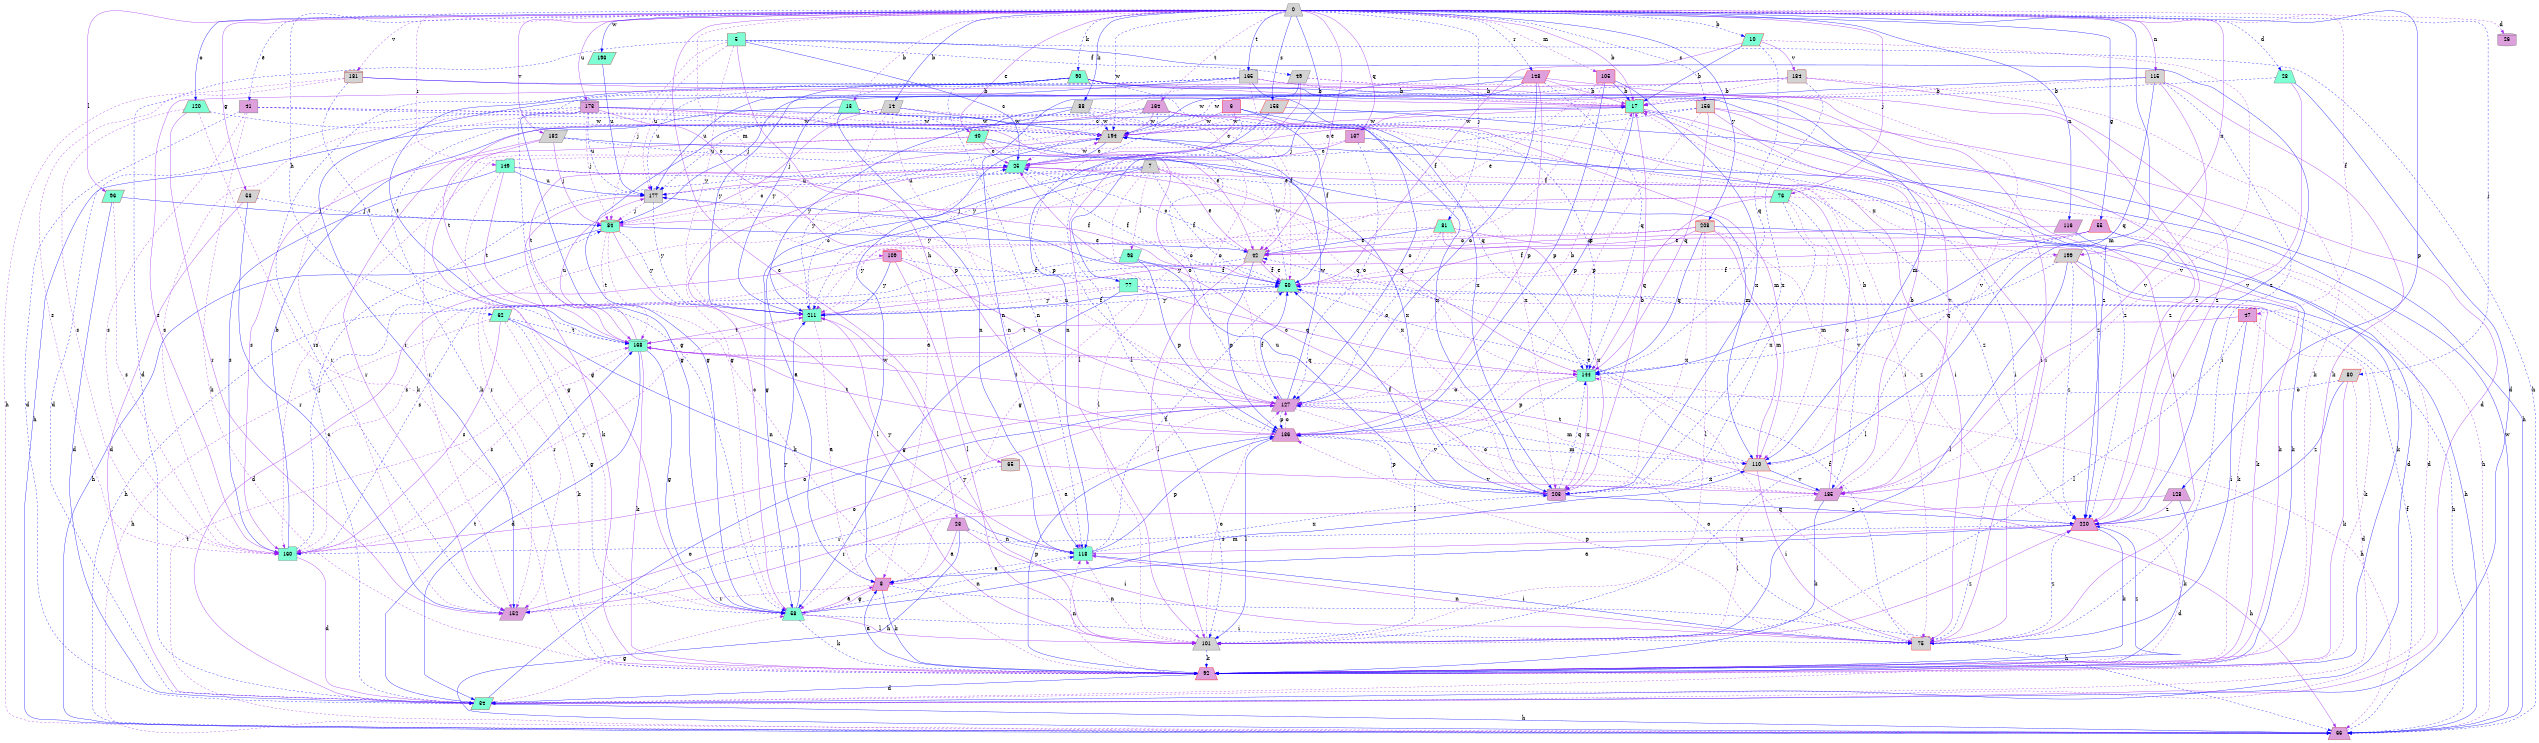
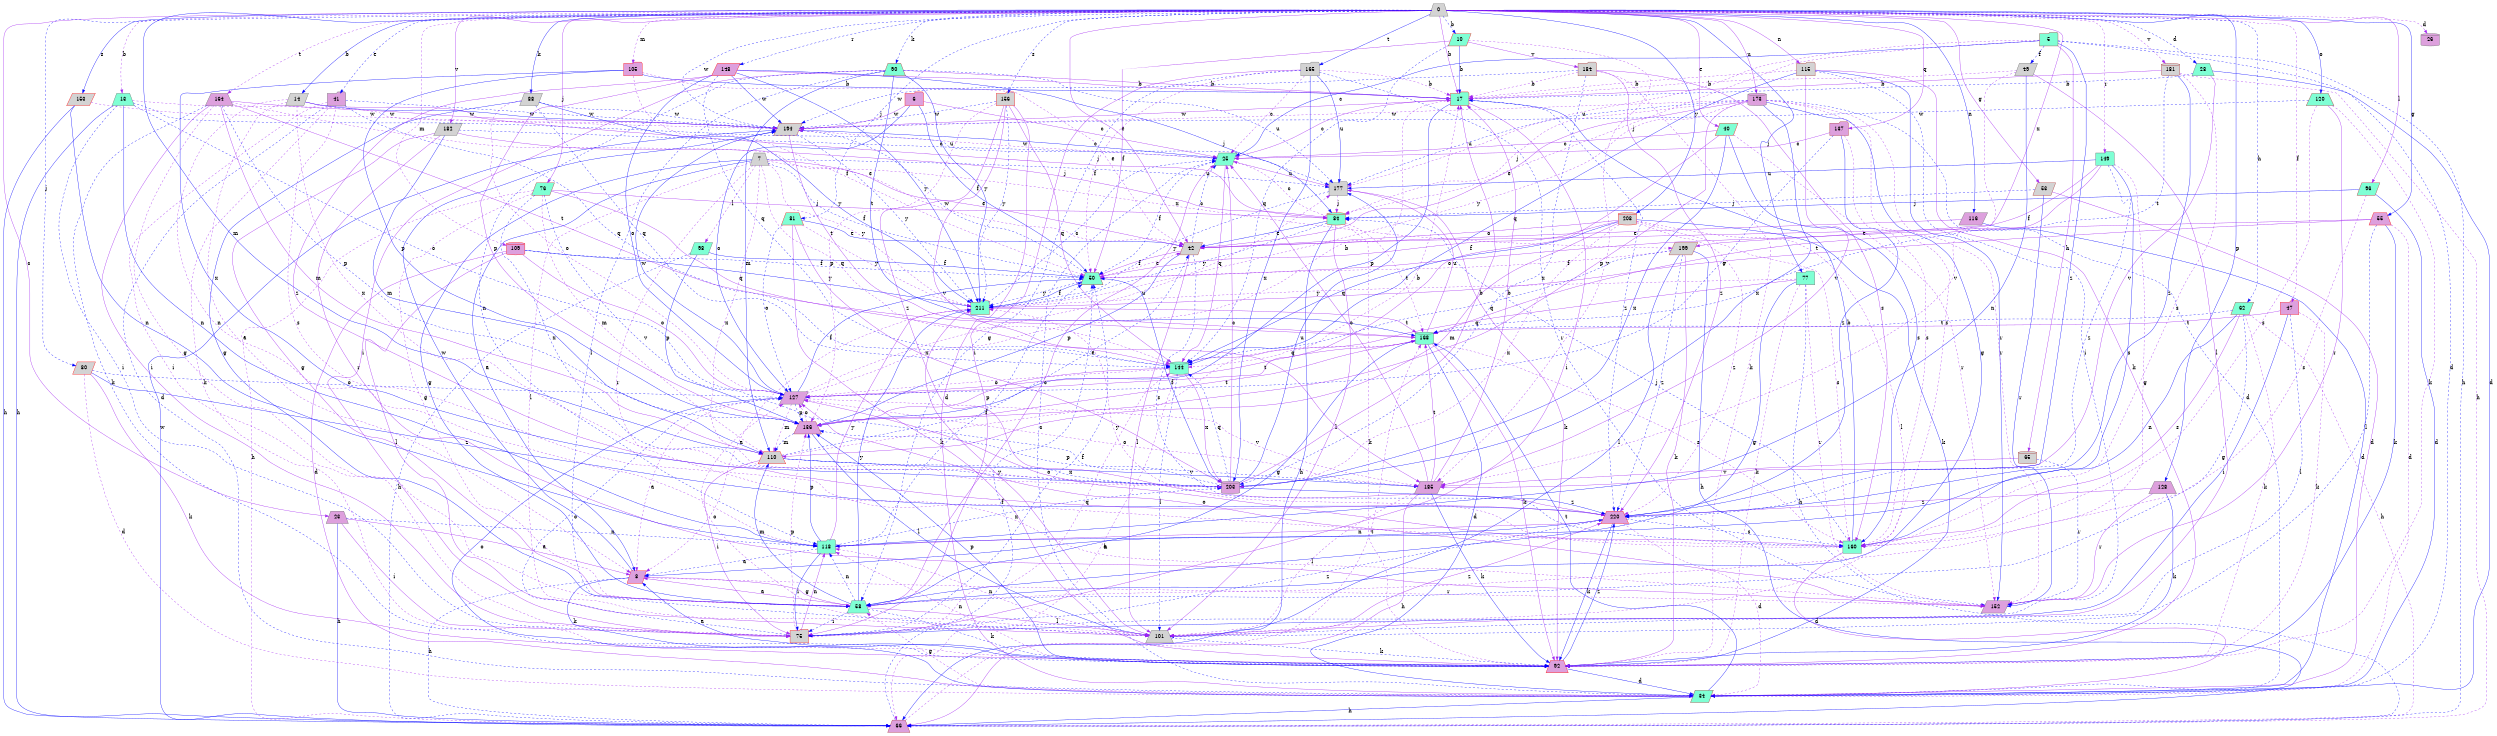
(602, 58) -> none
(480, 156) -> (1909, 294)
(688, 239) -> (1379, 229)
